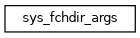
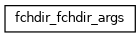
(70, 19) -> (70, 19)
